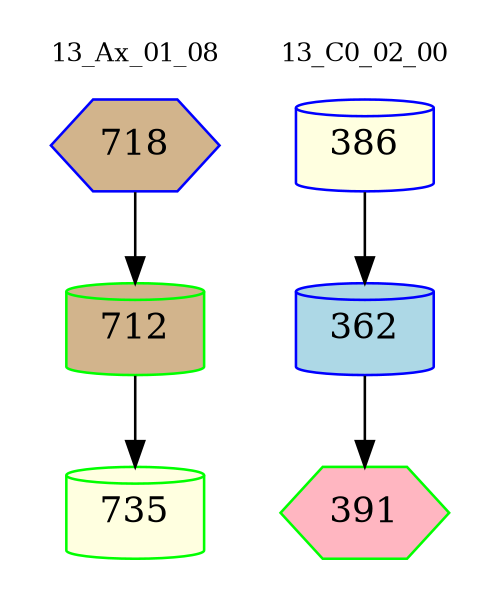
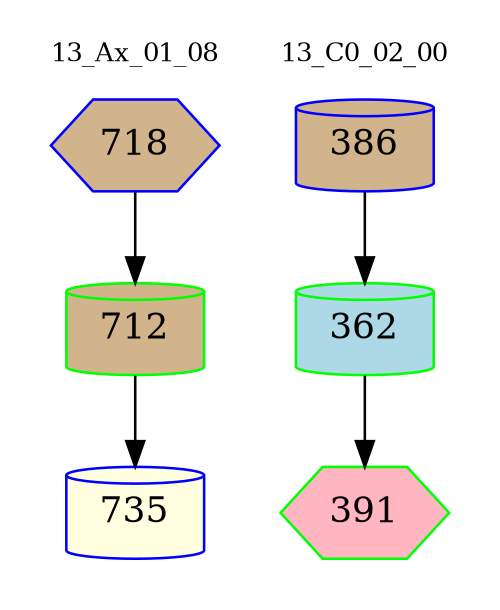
(365, 145) -> (365, 145)
(365, 329) -> (365, 329)
(135, 513) -> (135, 513)
